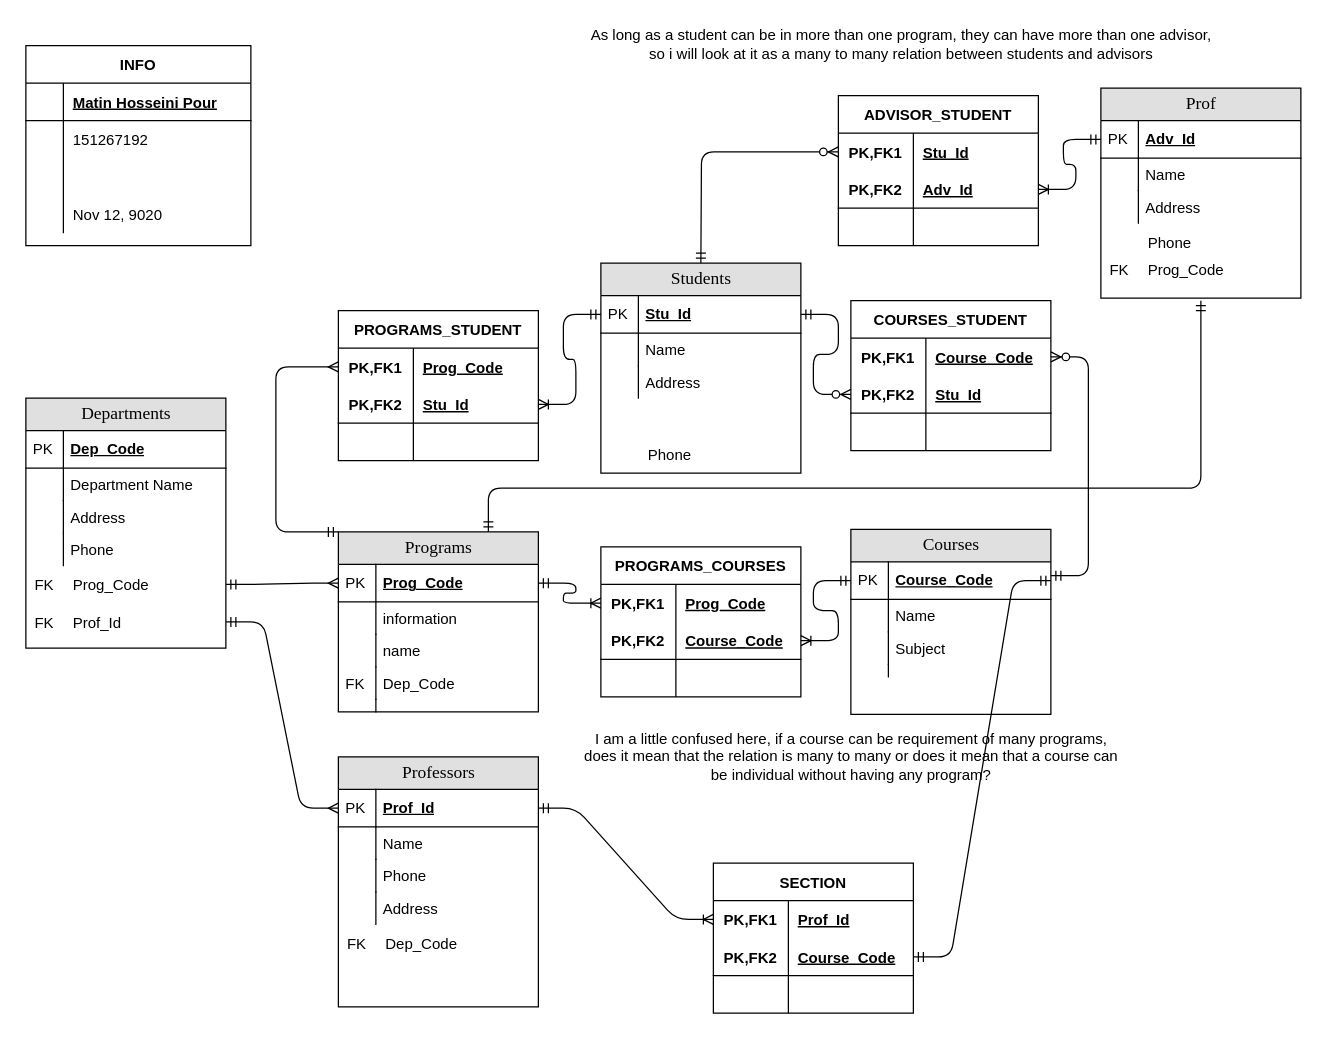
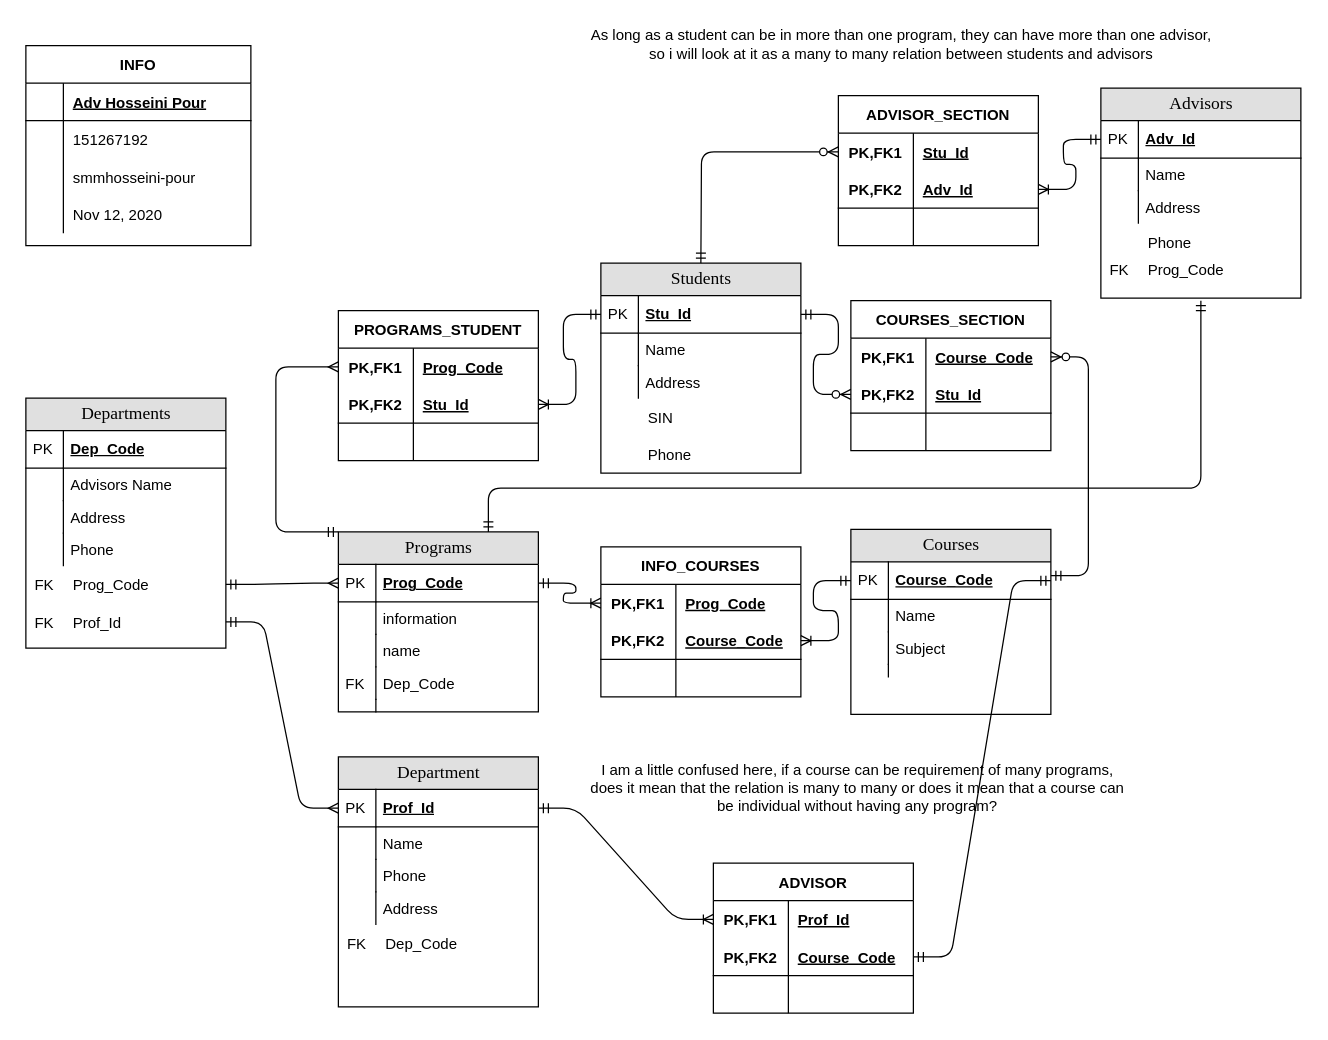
(143, 103) -> (136, 103)
(1201, 104) -> (1201, 104)
(938, 115) -> (938, 115)
none -> (157, 177)
(117, 215) -> (117, 215)
(950, 320) -> (950, 320)
none -> (719, 417)
(132, 486) -> (121, 486)
(700, 566) -> (700, 566)
(851, 757) -> (857, 788)
(439, 773) -> (439, 773)
(813, 883) -> (813, 883)
